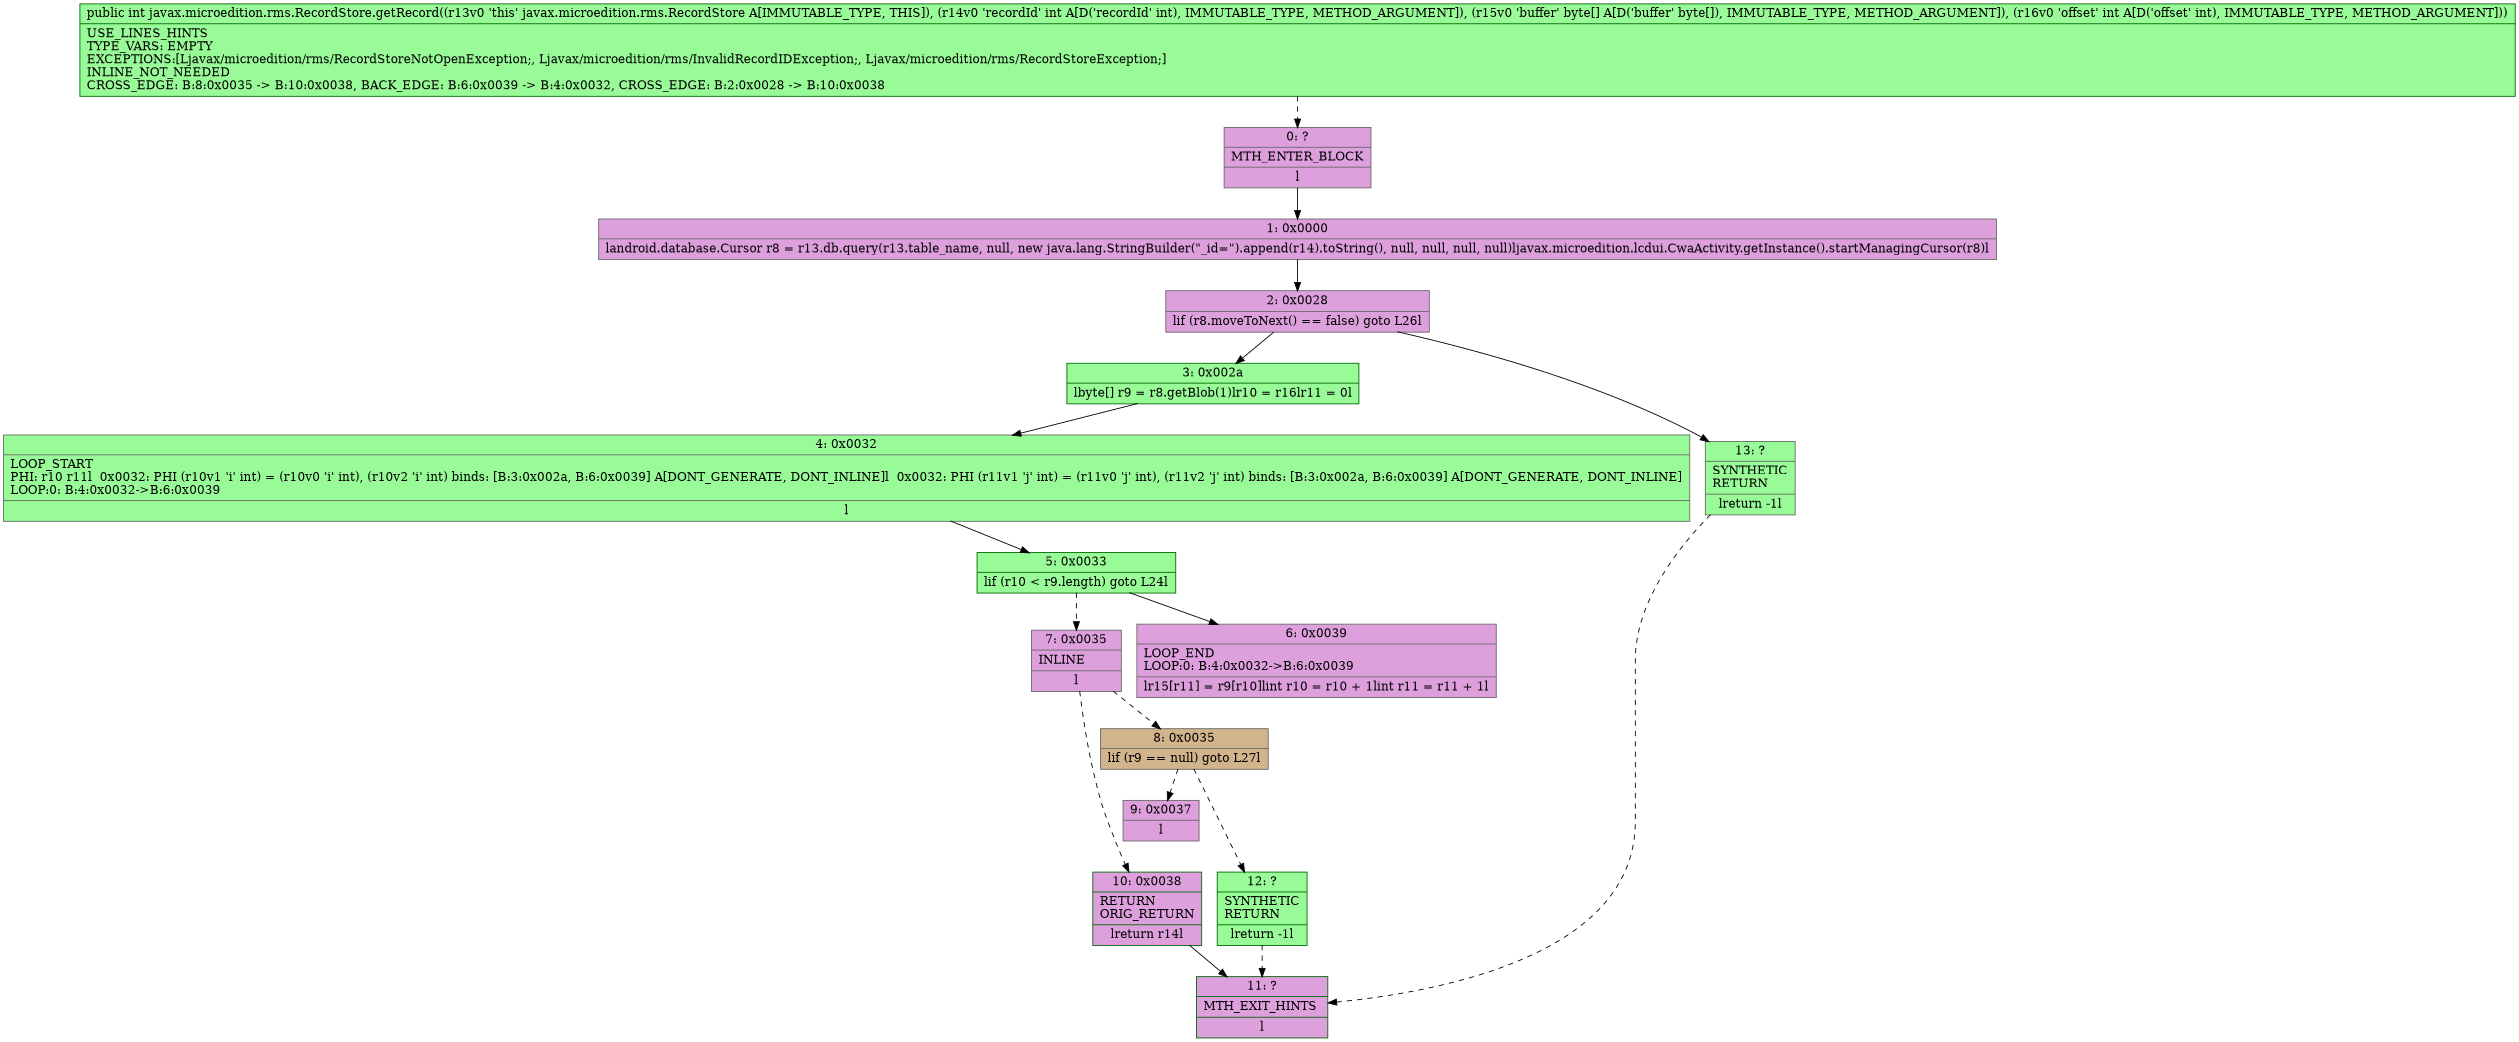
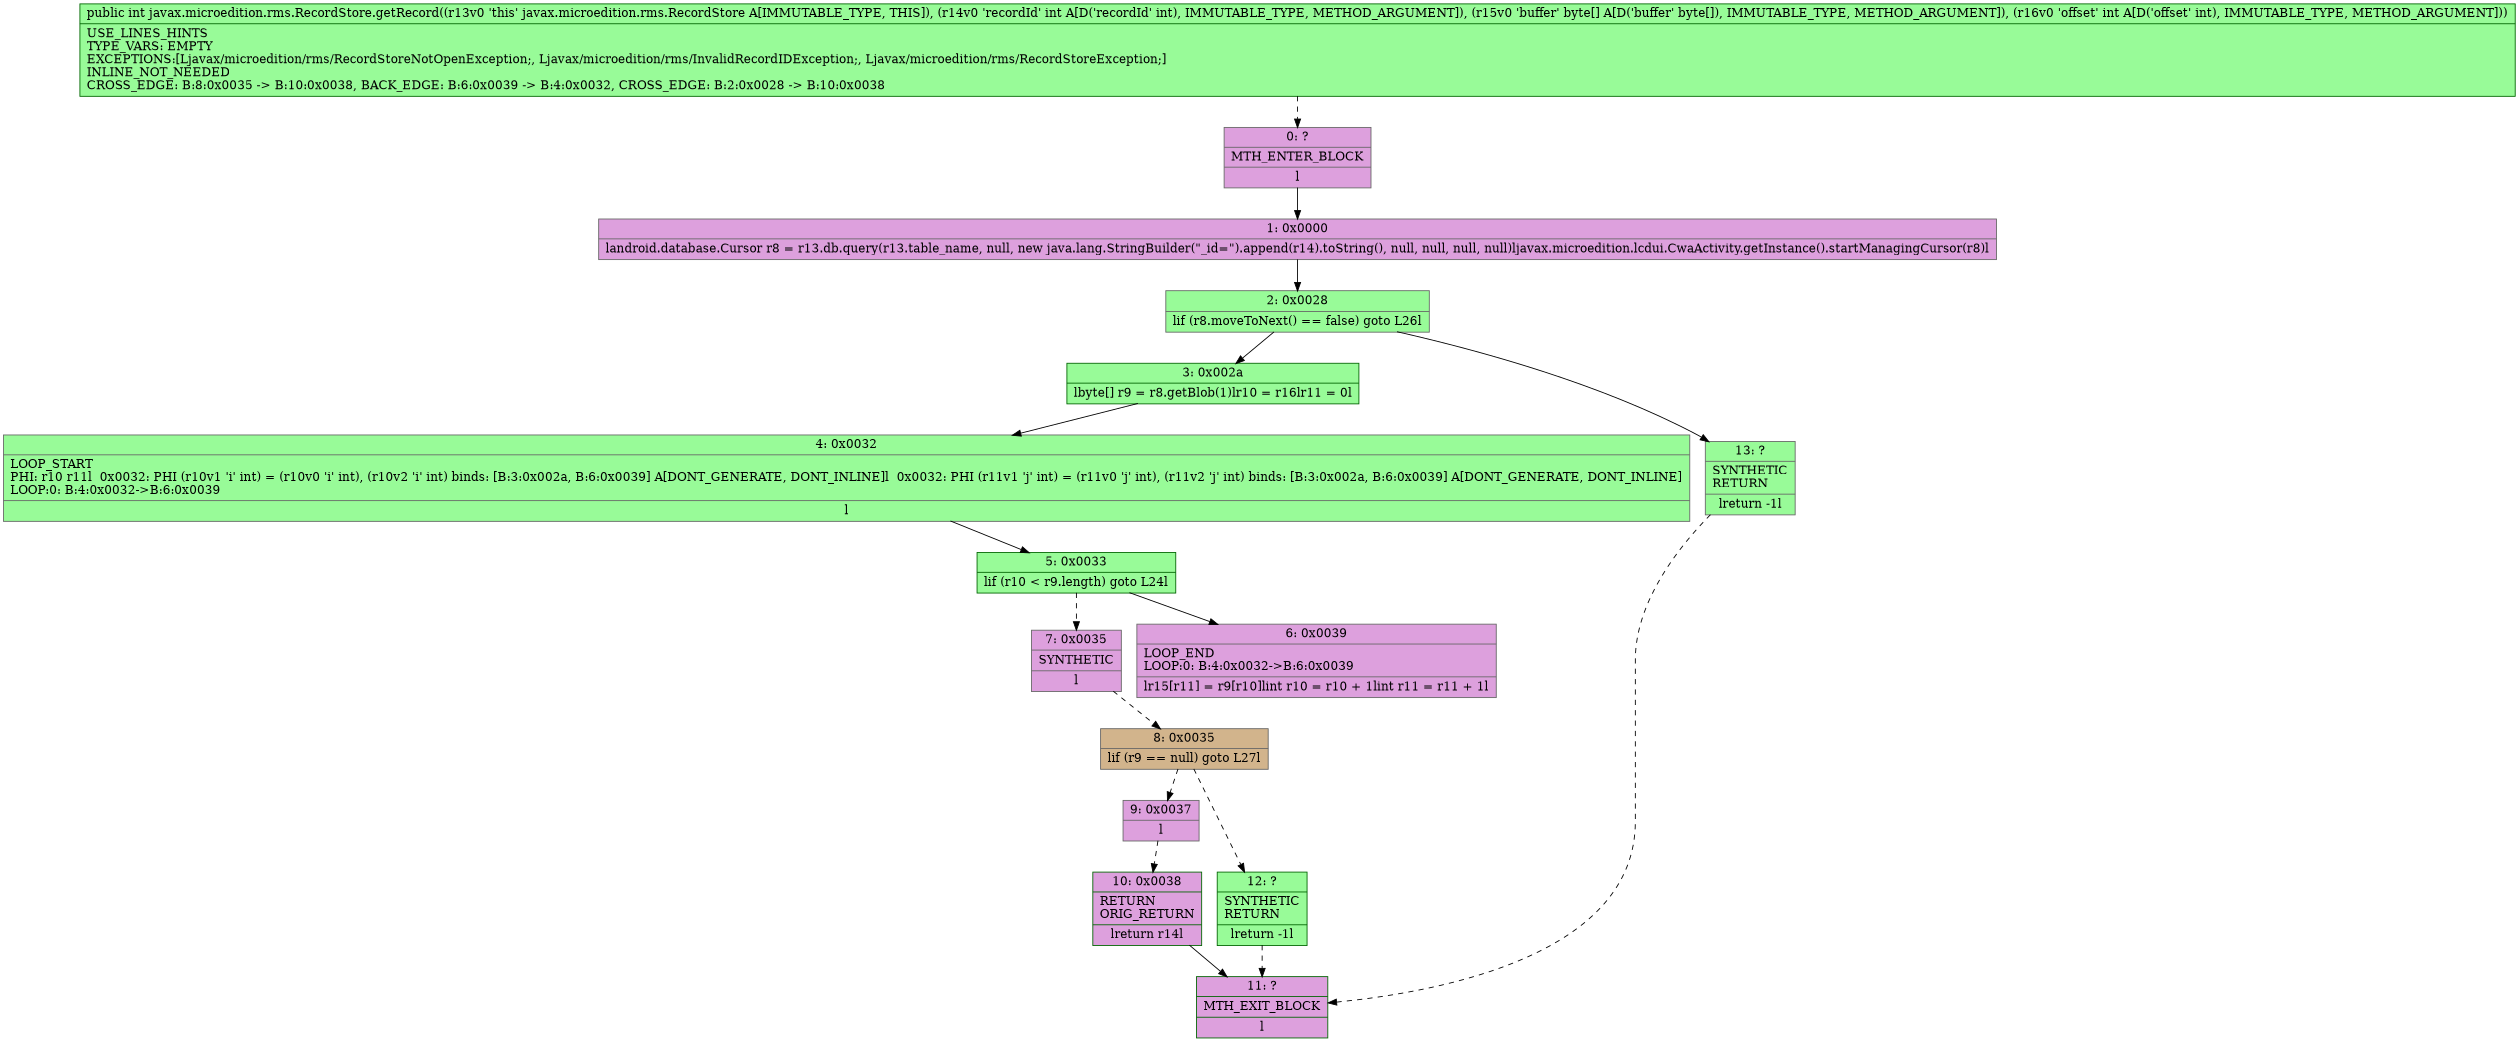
(1298, 311) -> (1298, 311)
(1062, 660) -> (1076, 660)
(1095, 780) -> (1156, 852)
(1260, 1006) -> (1262, 1006)
